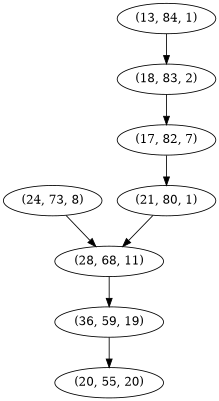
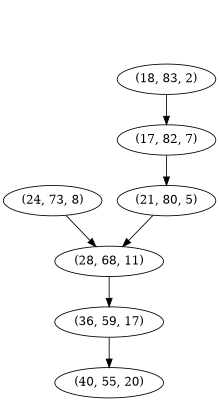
(167, 19) -> none
(167, 201) -> (167, 201)
(109, 322) -> (109, 322)
(109, 383) -> (109, 383)
